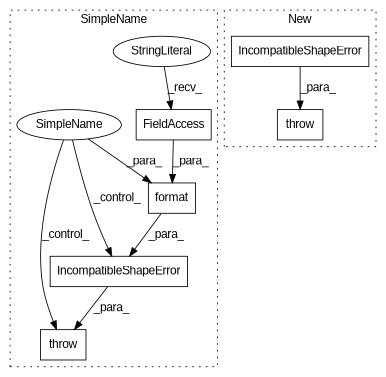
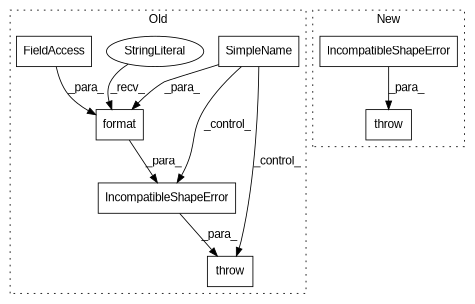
(114, 20) -> (158, 20)
(167, 84) -> (112, 80)
(69, 125) -> (259, 51)
